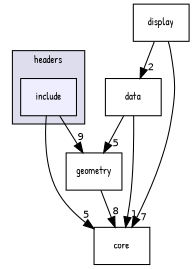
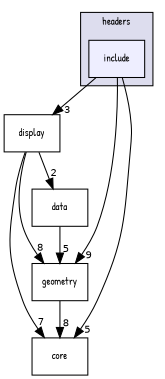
none -> (78, 93)
(133, 167) -> none
none -> (19, 208)
